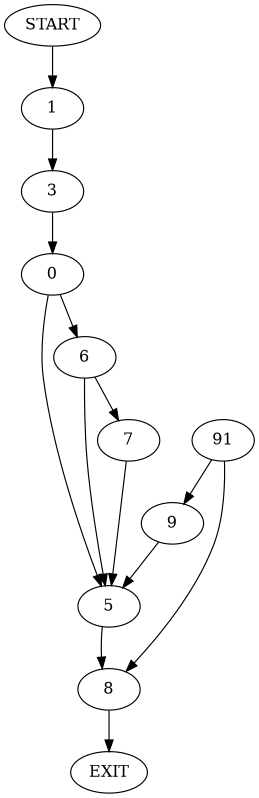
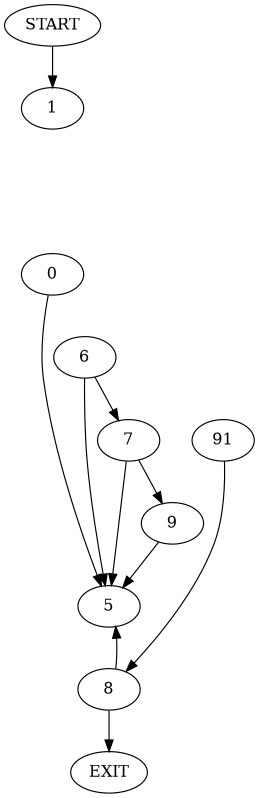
(53, 191) -> none
(67, 310) -> none
(201, 477) -> (148, 477)
(101, 642) -> (117, 654)
